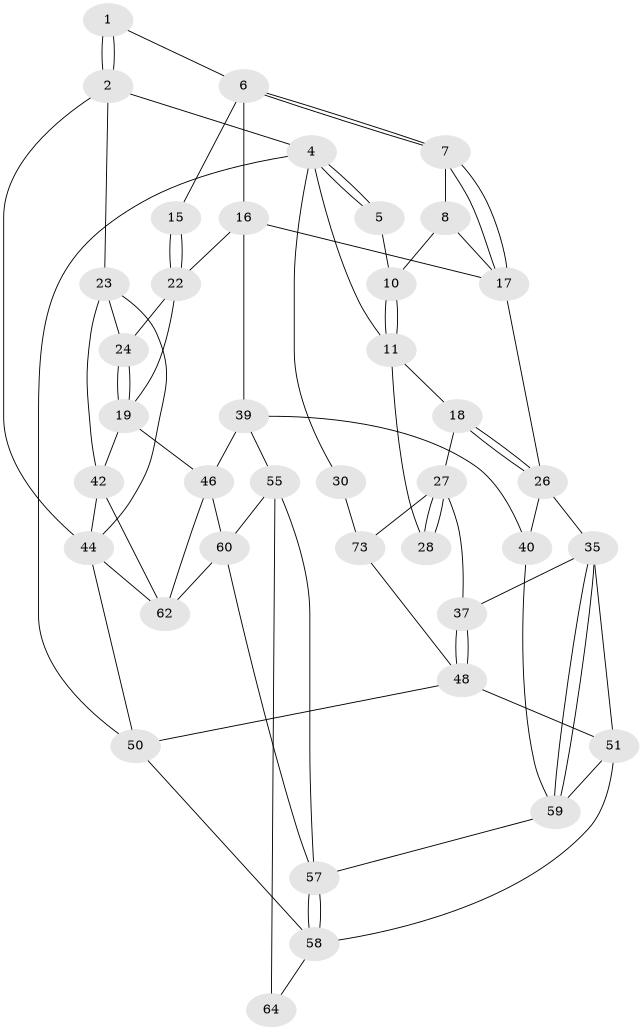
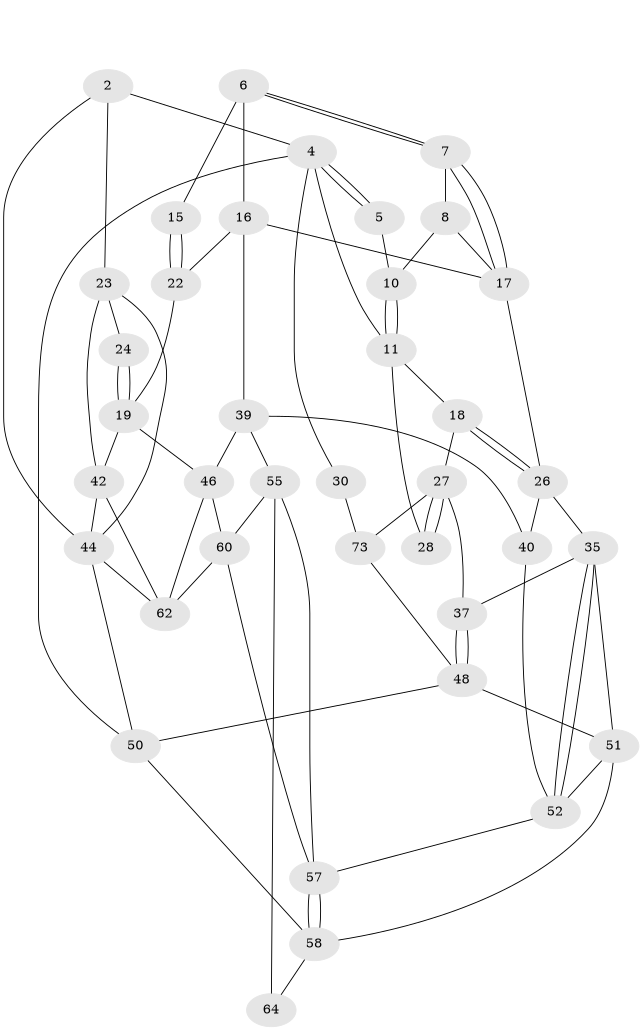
(108, 20) -> none
(152, 314) -> none
(556, 812) -> (556, 812)
